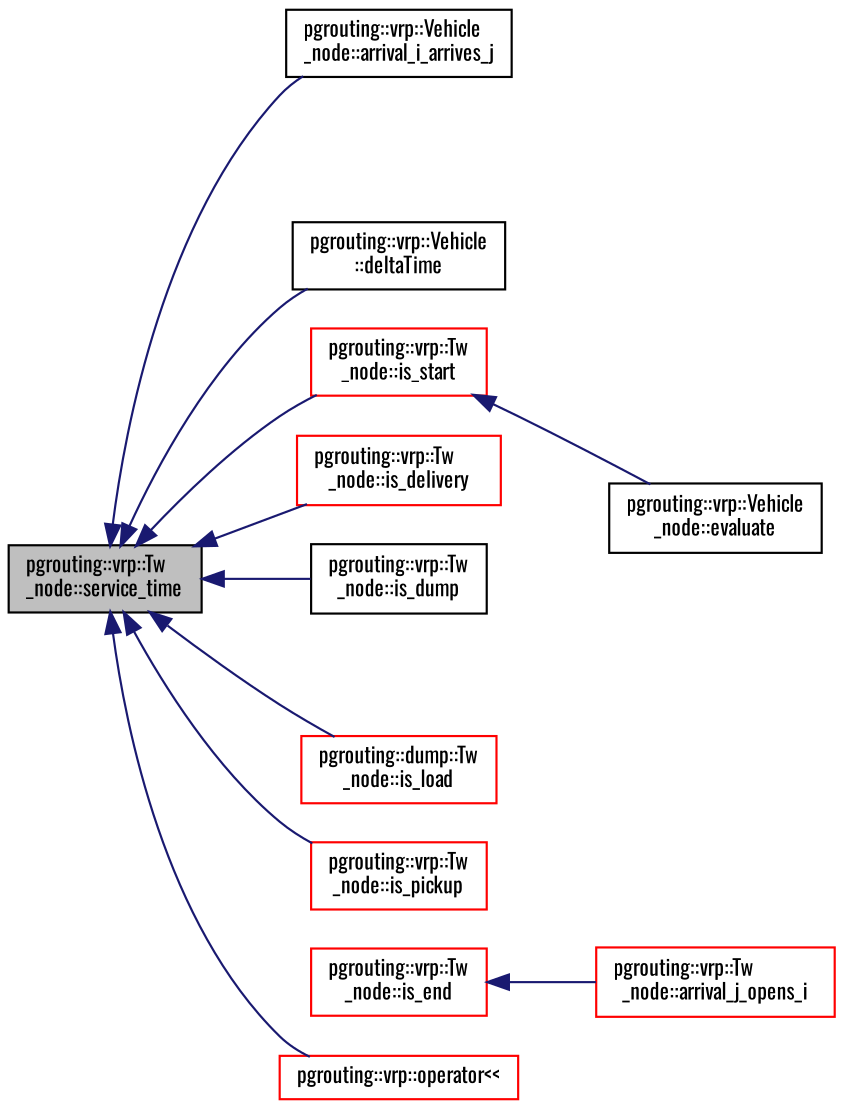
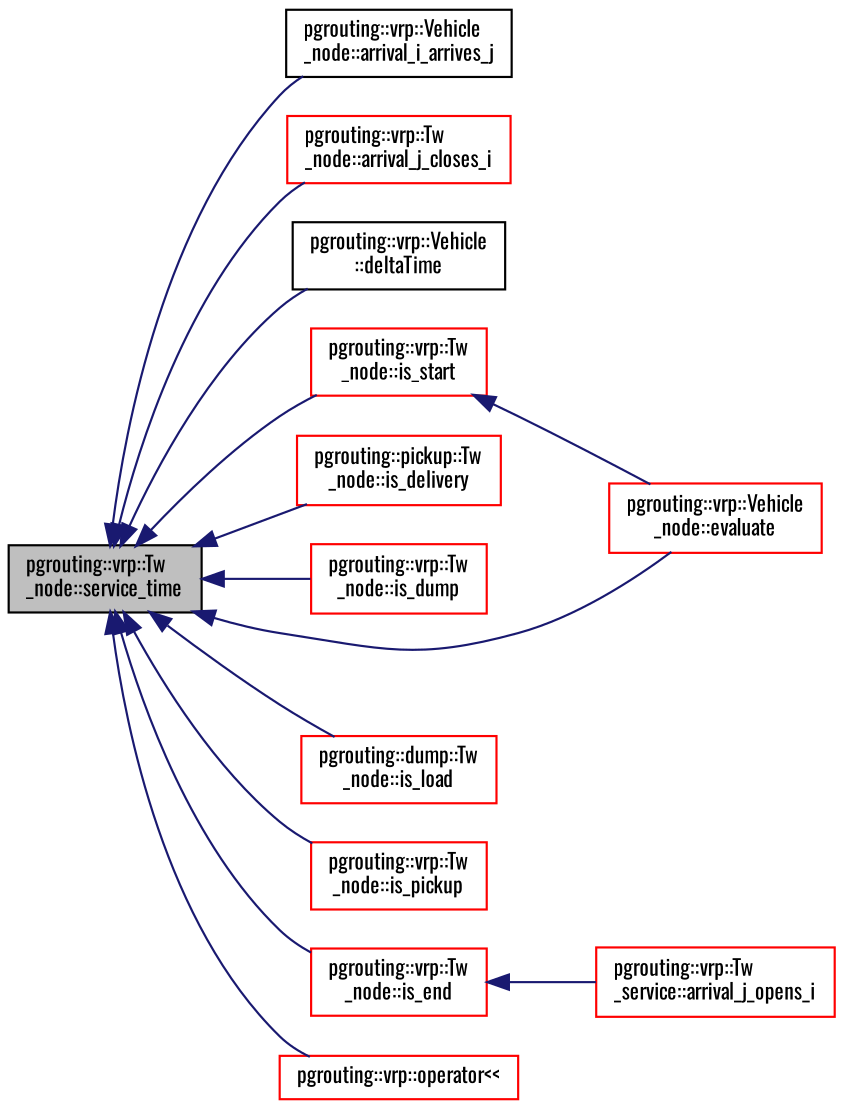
none -> (399, 150)
(399, 470) -> (399, 470)
(715, 518) -> (715, 518)
(399, 579) -> (399, 579)
none -> (452, 647)
none -> (191, 808)
(715, 982) -> (715, 982)
